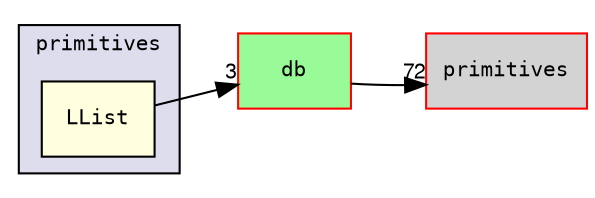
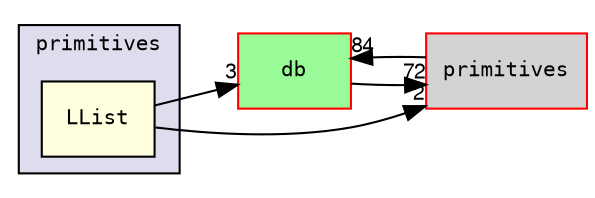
none -> (399, 57)
none -> (282, 134)
